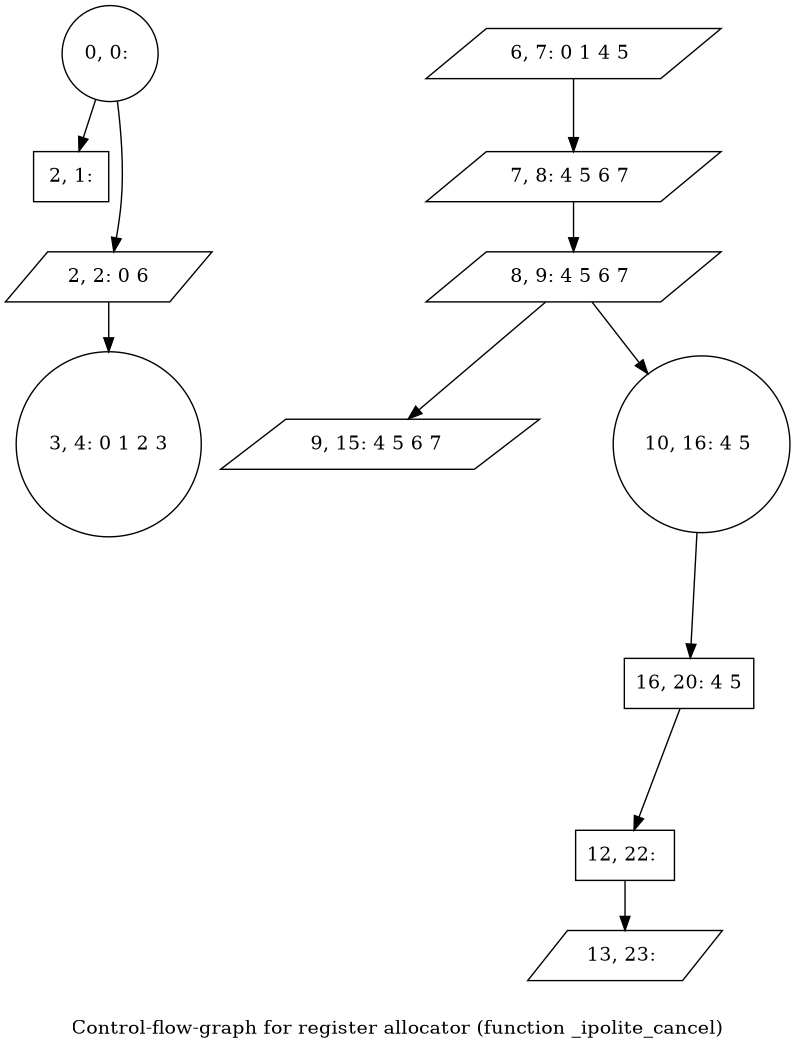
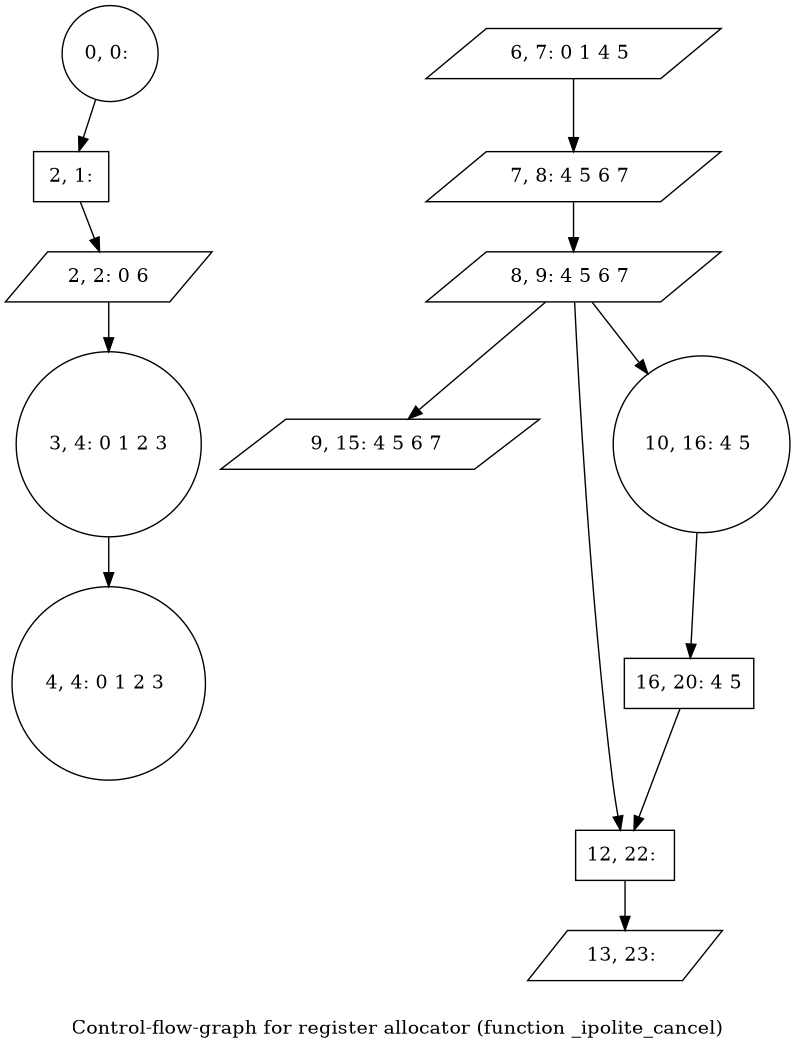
(122, 170) -> (87, 220)
none -> (591, 560)
none -> (109, 683)
